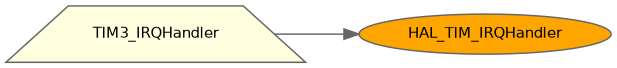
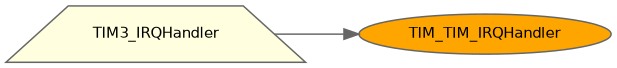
(485, 34) -> (485, 34)
